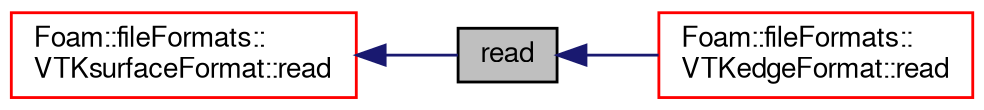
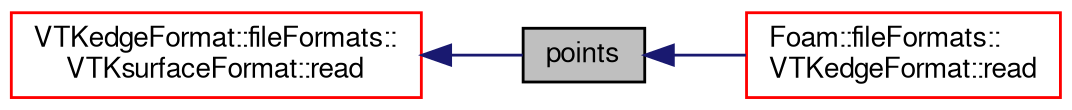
(184, 55) -> (216, 55)
(508, 55) -> (584, 55)
